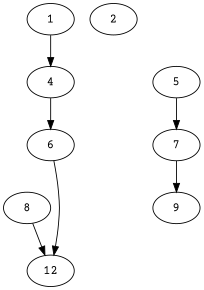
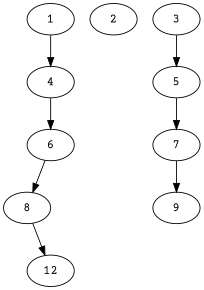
none -> (176, 19)
(59, 204) -> (41, 172)
